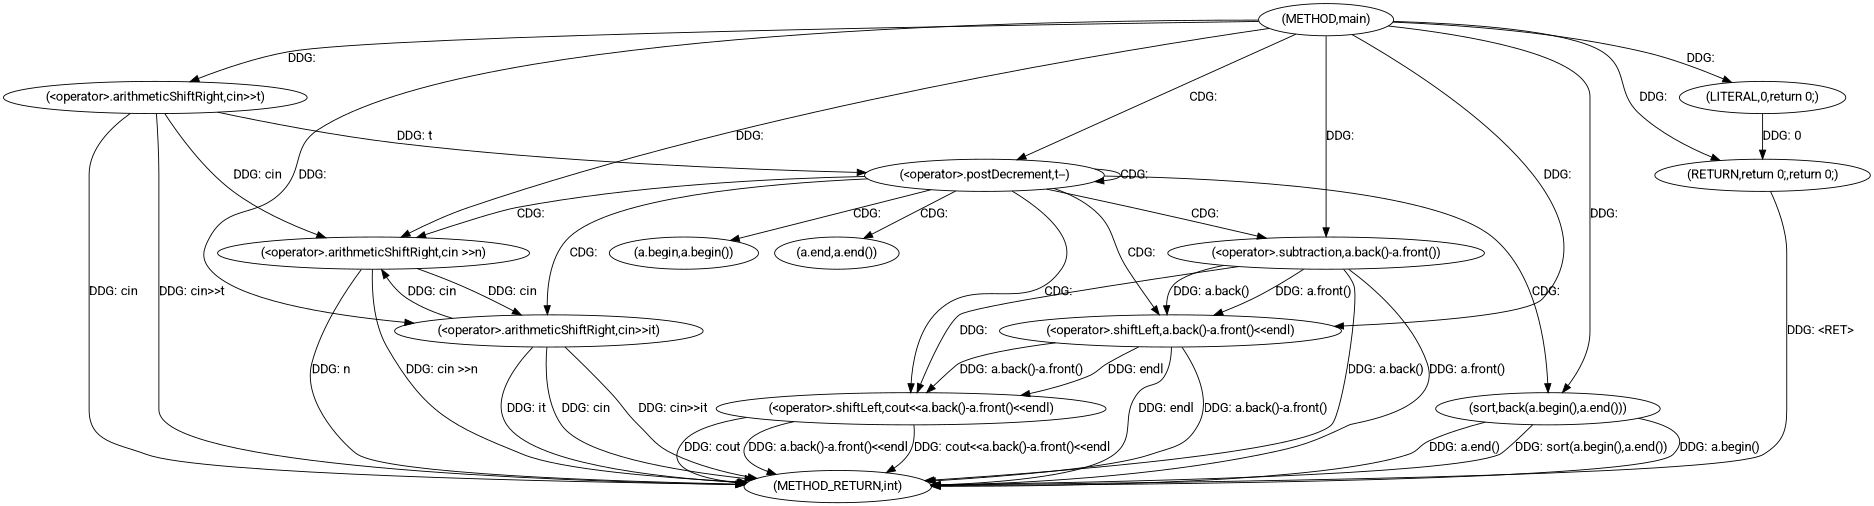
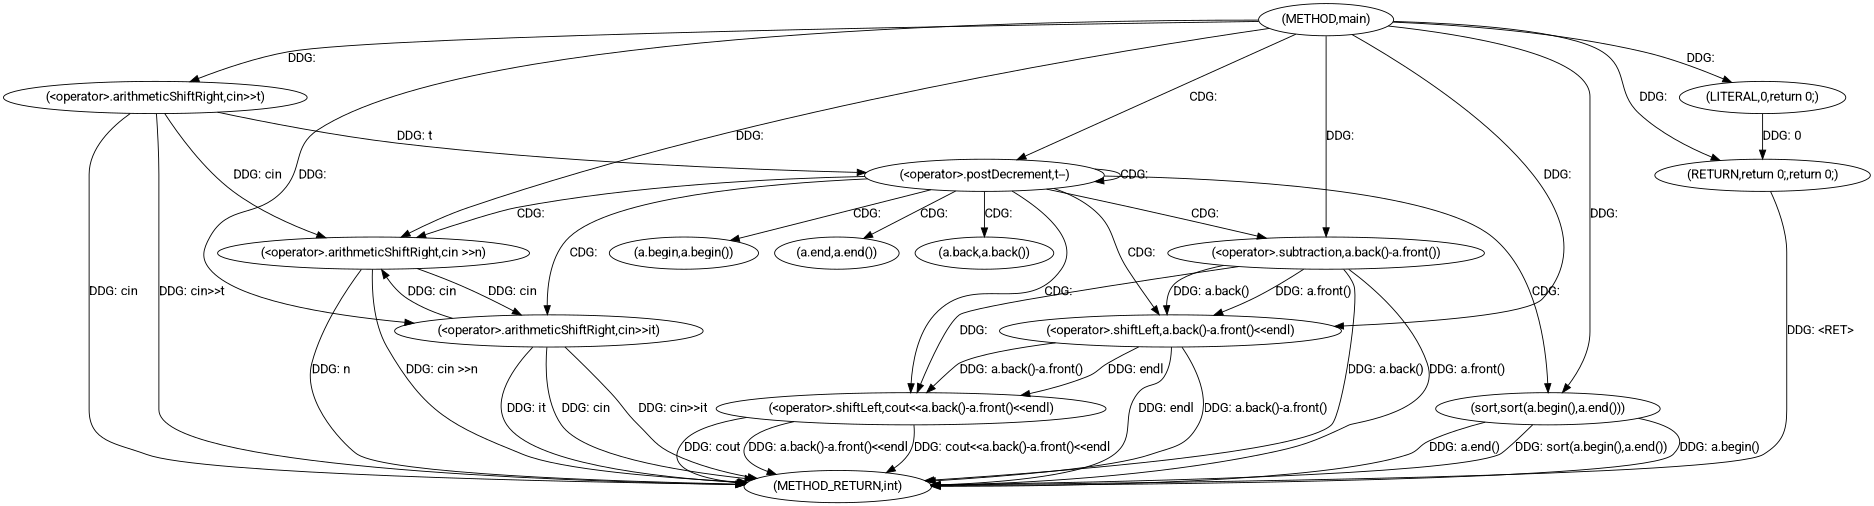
none -> (984, 253)
(1548, 409) -> (1548, 409)
